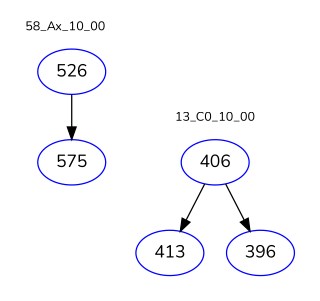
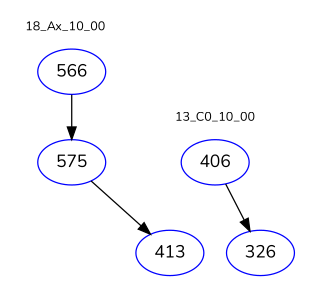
(65, 27) -> (65, 27)
(72, 72) -> (72, 72)
(195, 202) -> (116, 203)
(260, 253) -> (260, 253)
